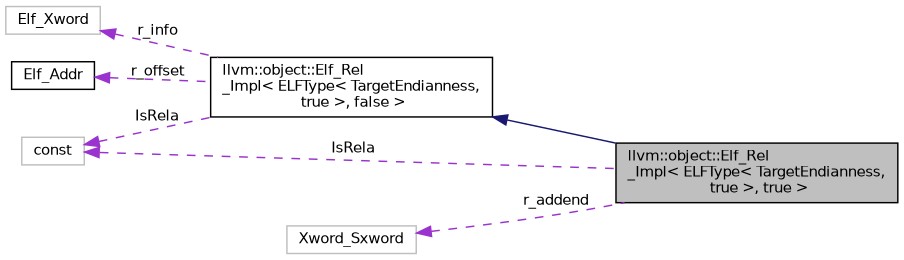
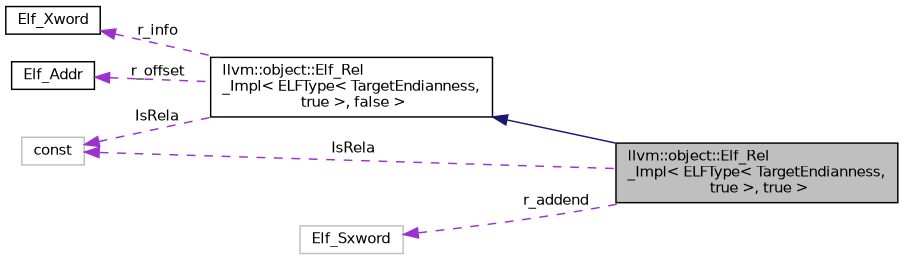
(53, 20) -> (53, 20)
(352, 240) -> (352, 240)
